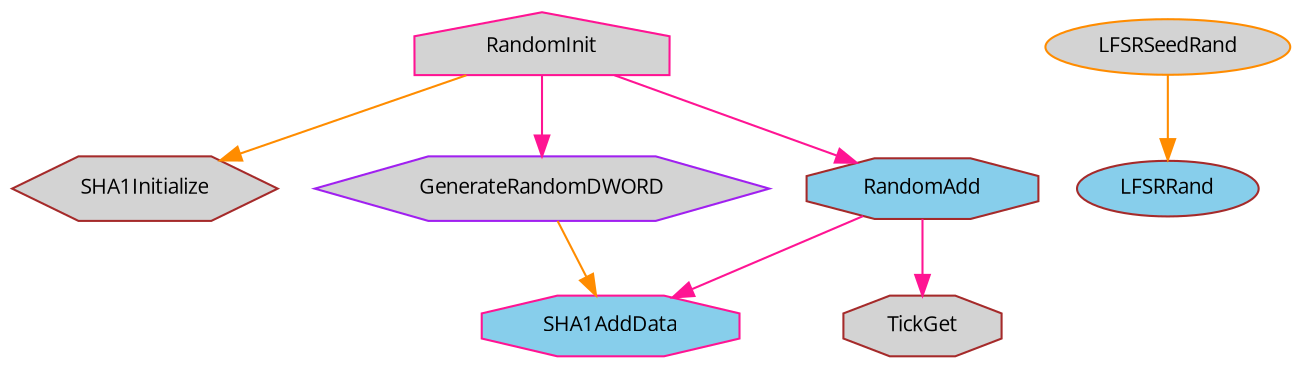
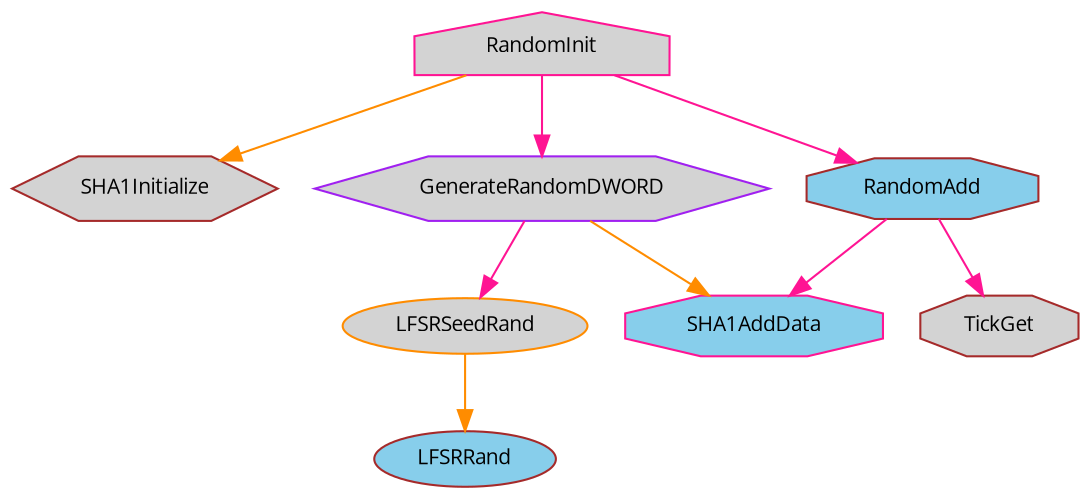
none -> (508, 250)
